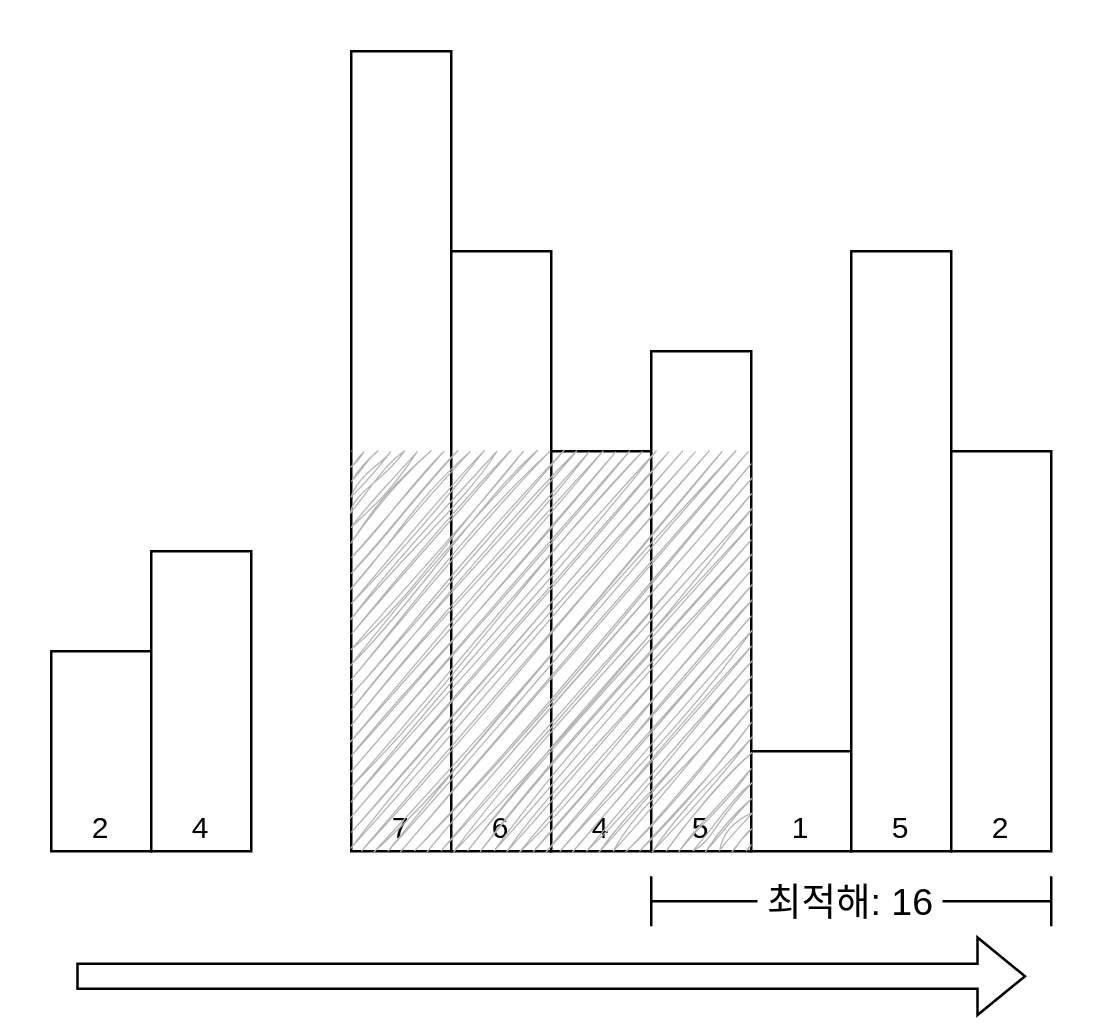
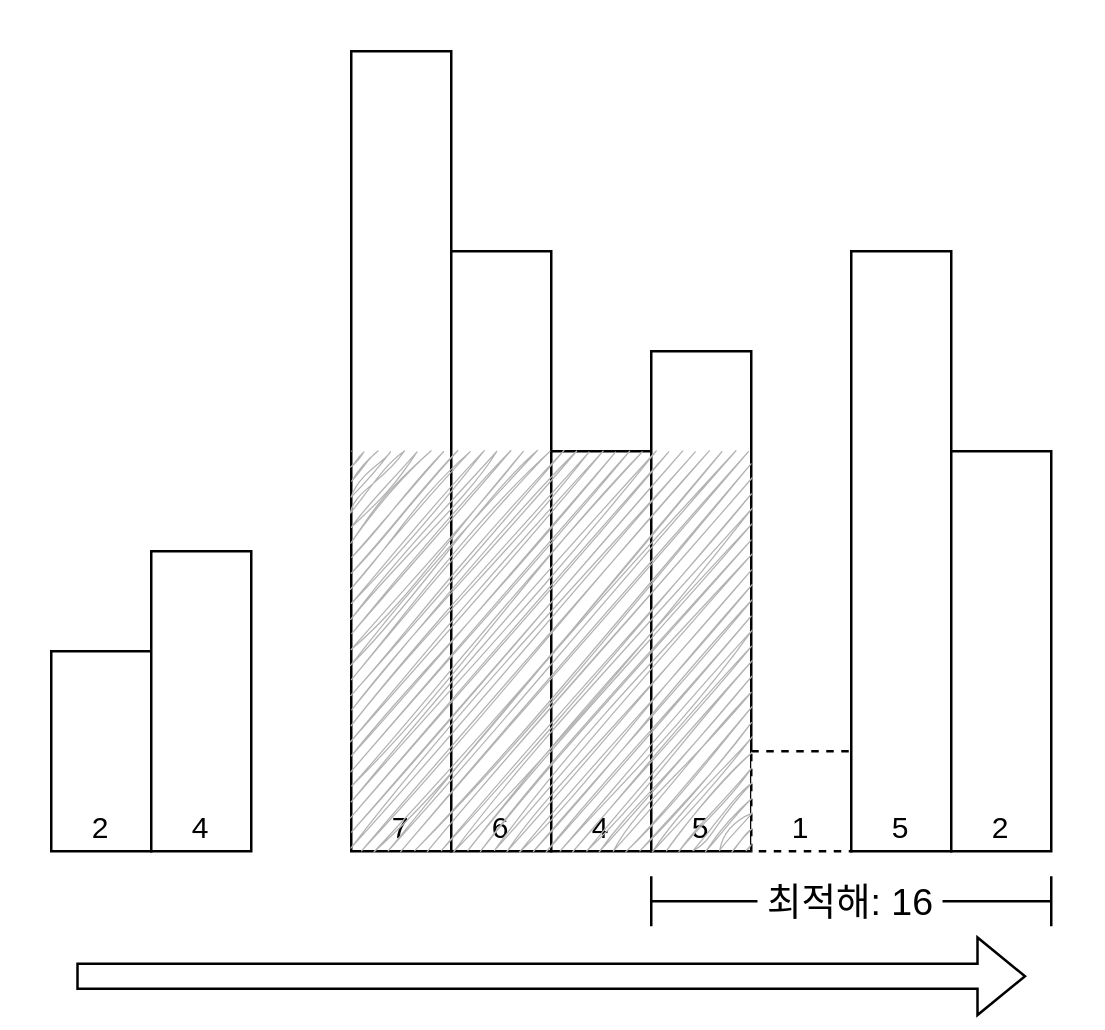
(801, 801) -> (801, 801)
